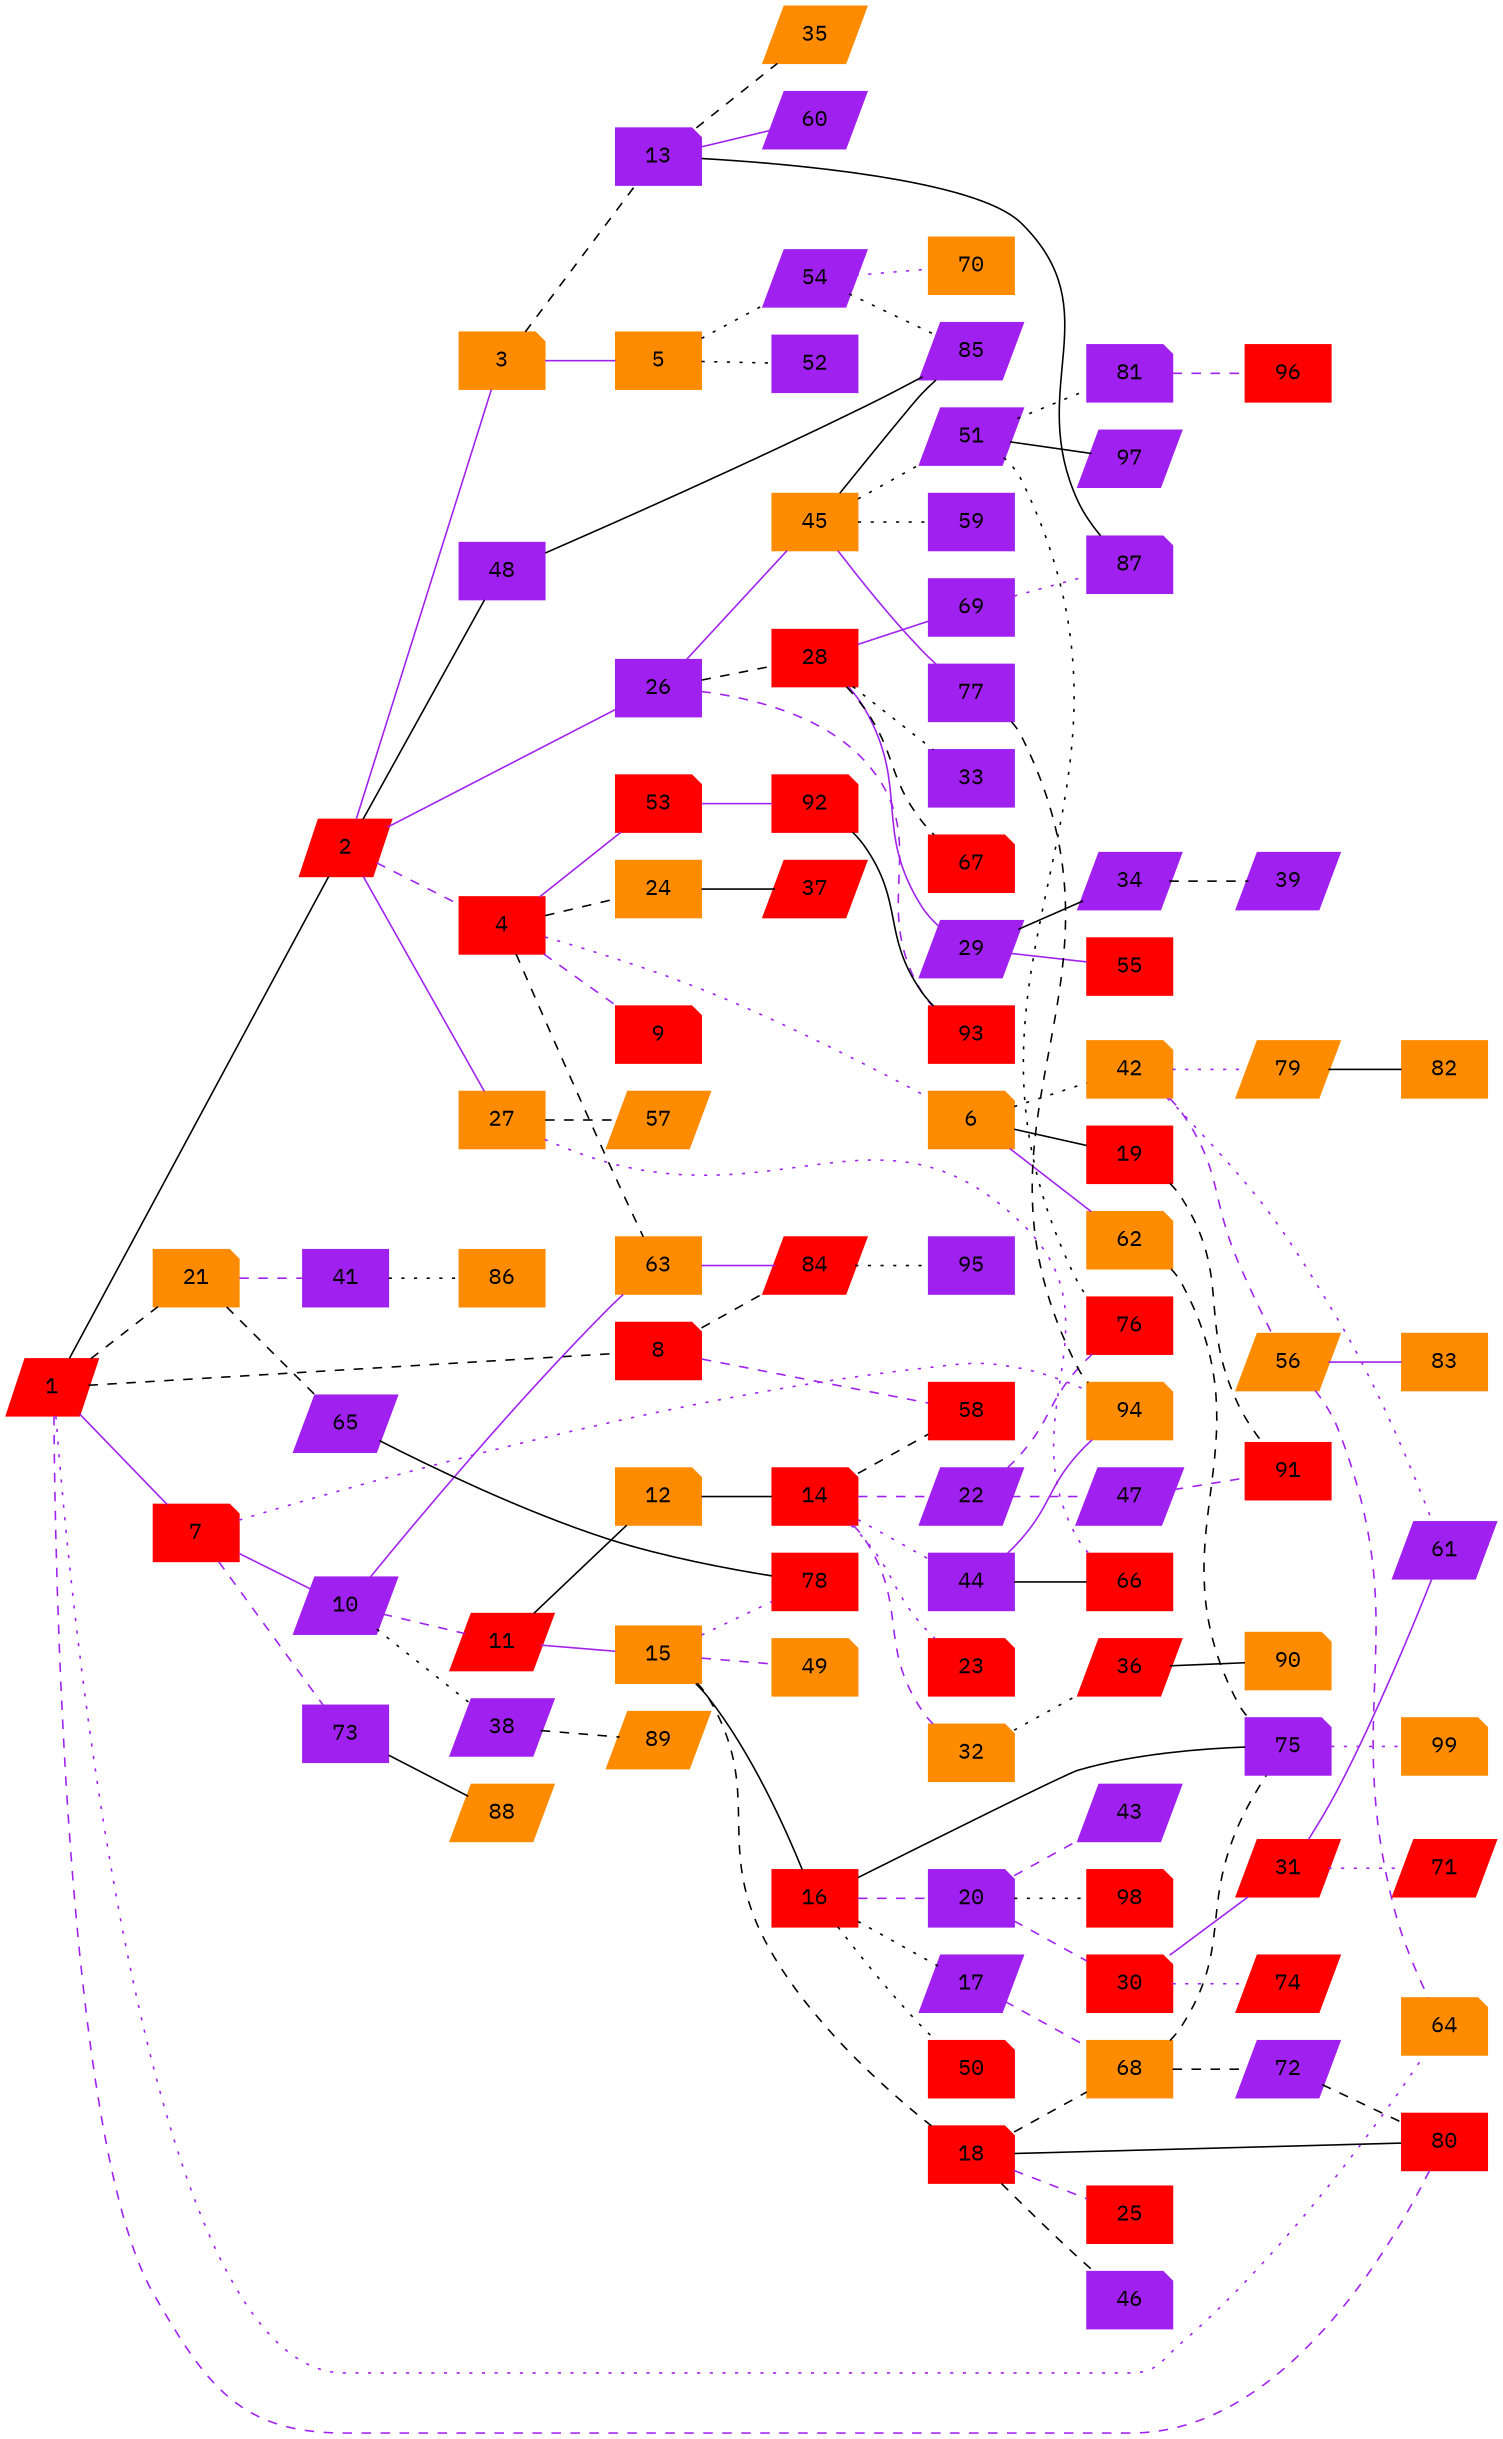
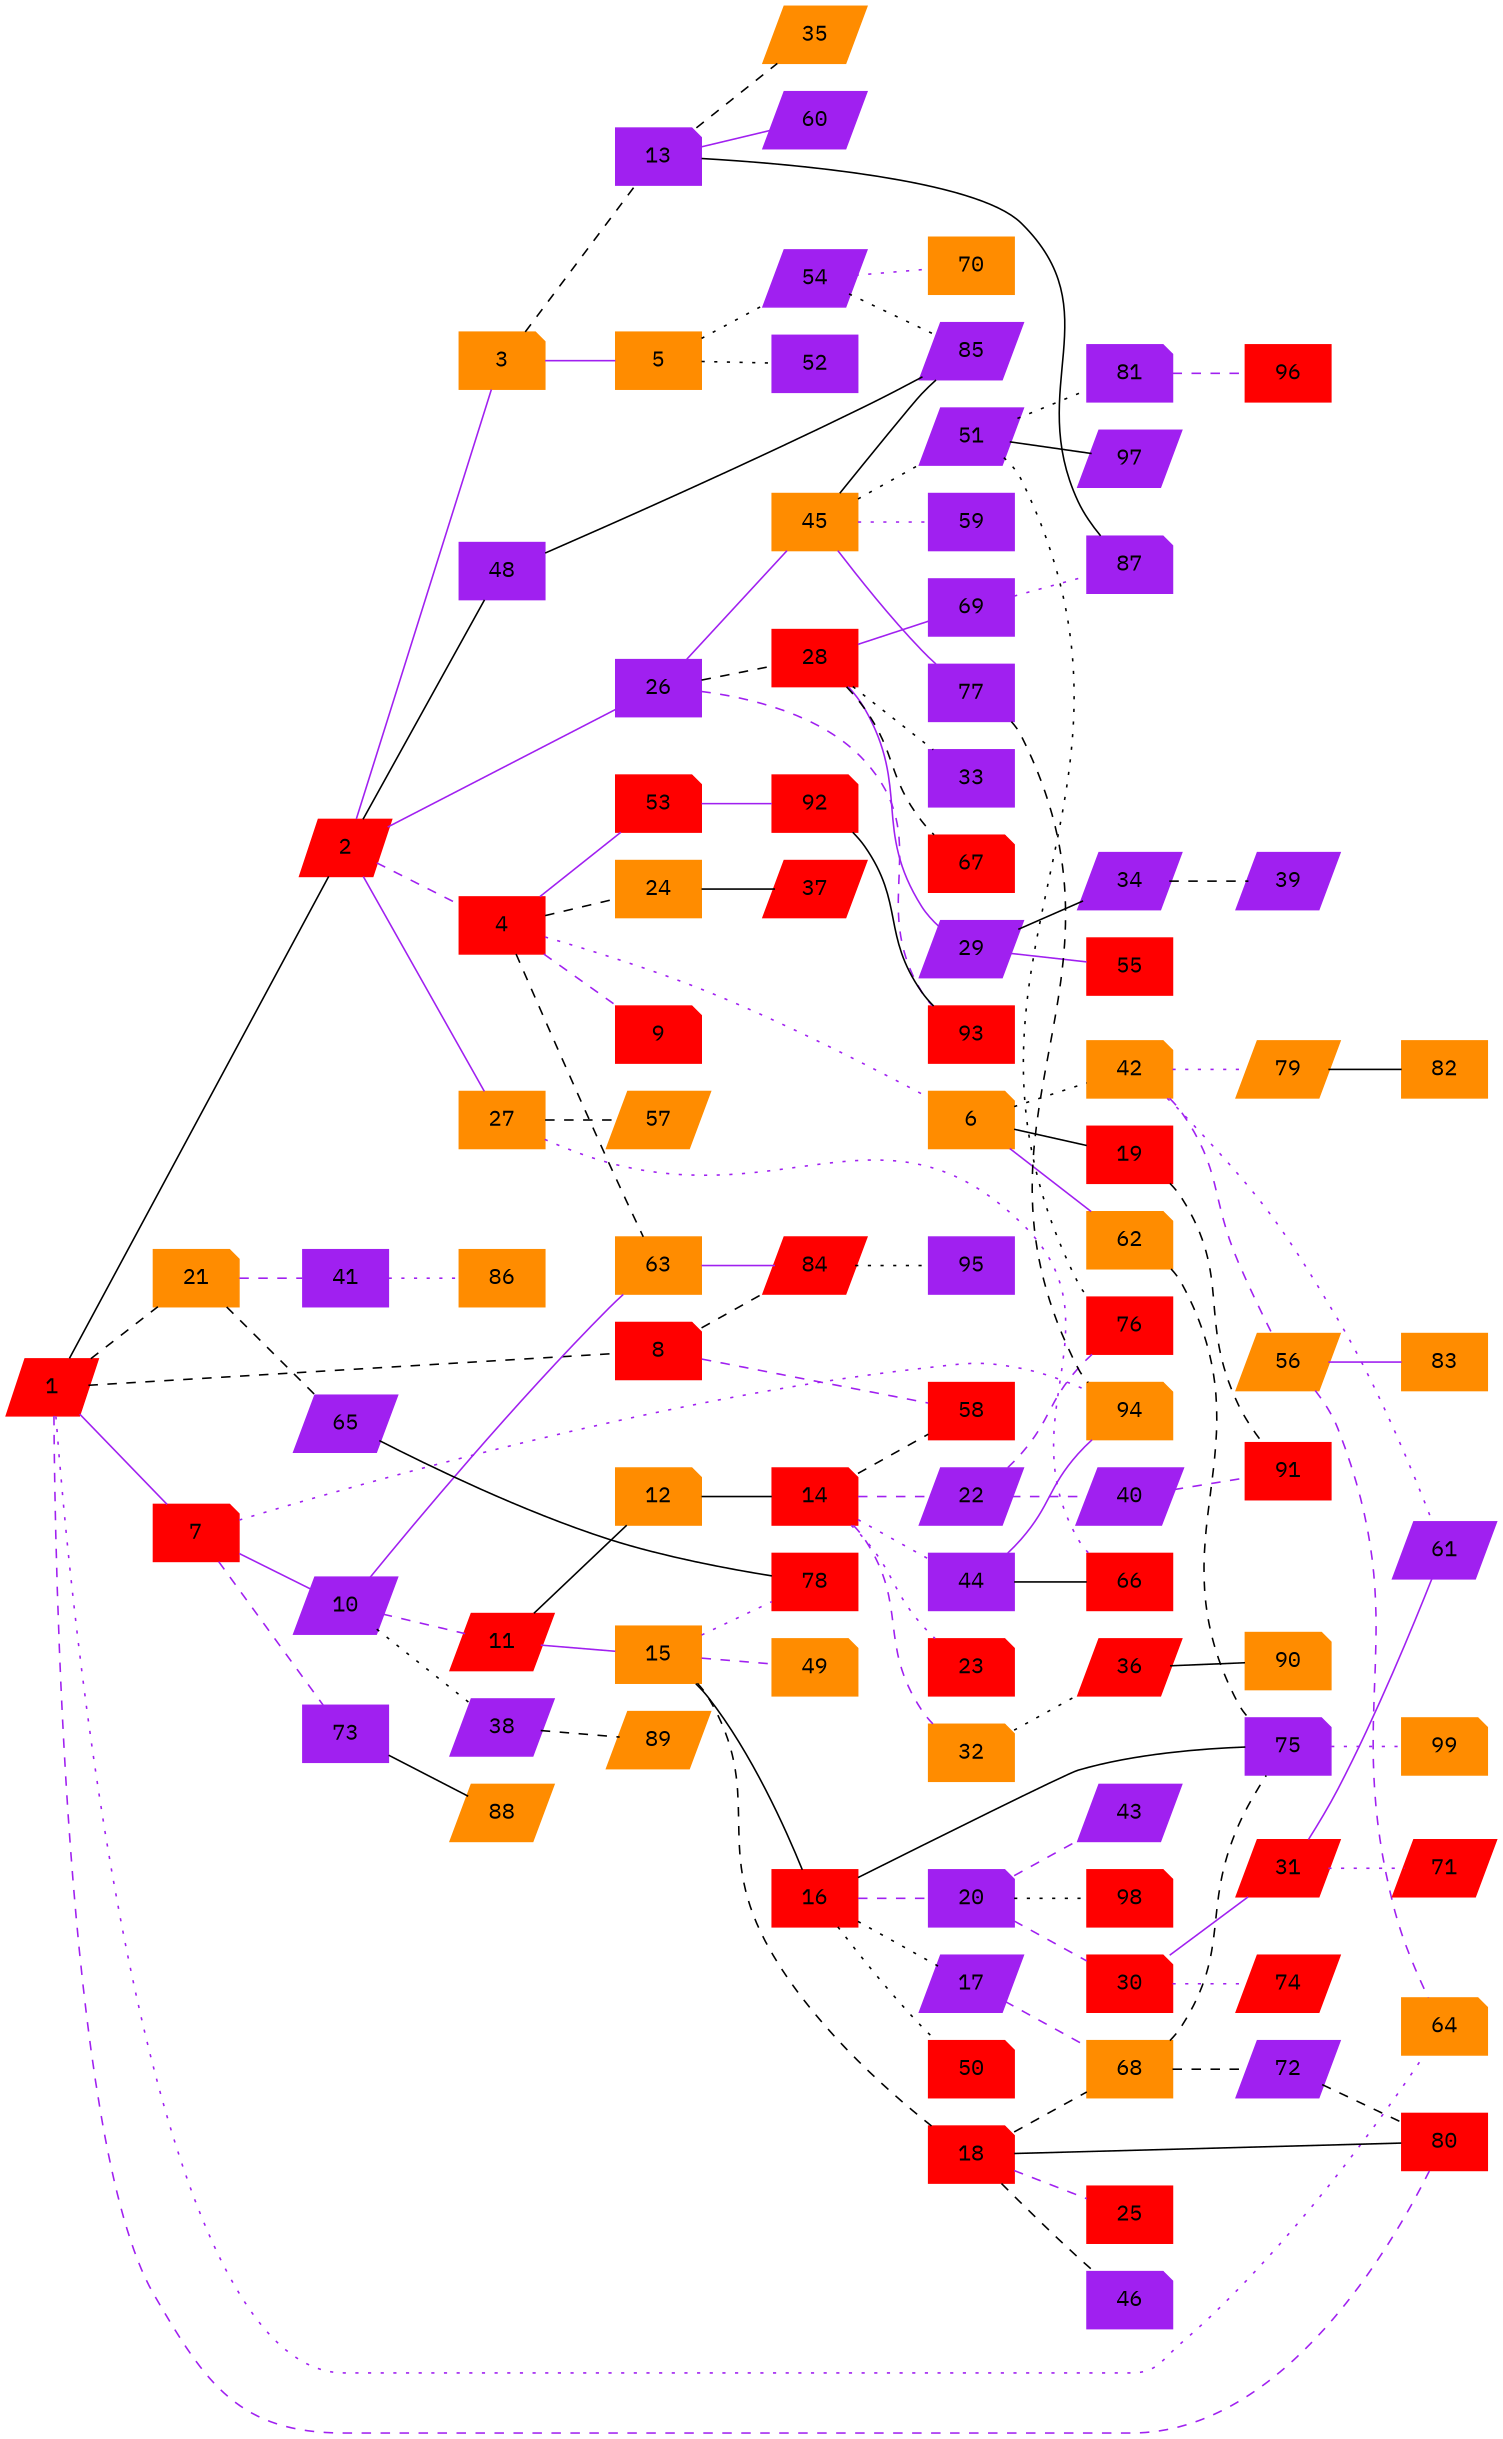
(893, 522) -> (893, 522)
(424, 1278) -> (424, 1278)
(1130, 1497) -> (1130, 1497)
